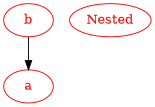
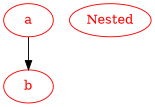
(29, 49) -> (29, 49)
